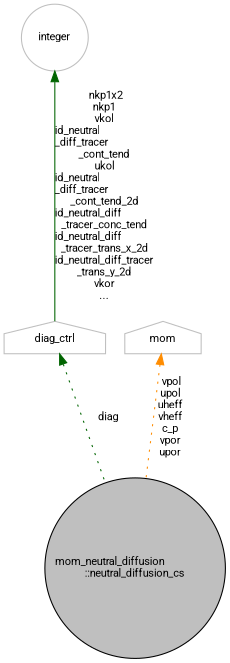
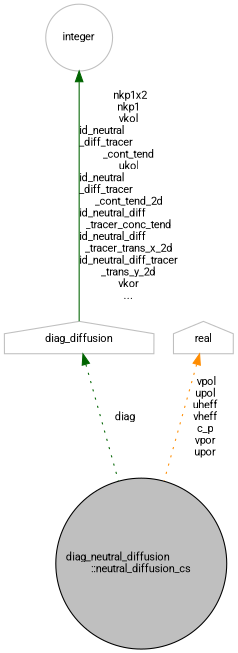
(55, 339) -> (79, 339)
(163, 339) -> (203, 339)
(135, 568) -> (141, 564)
